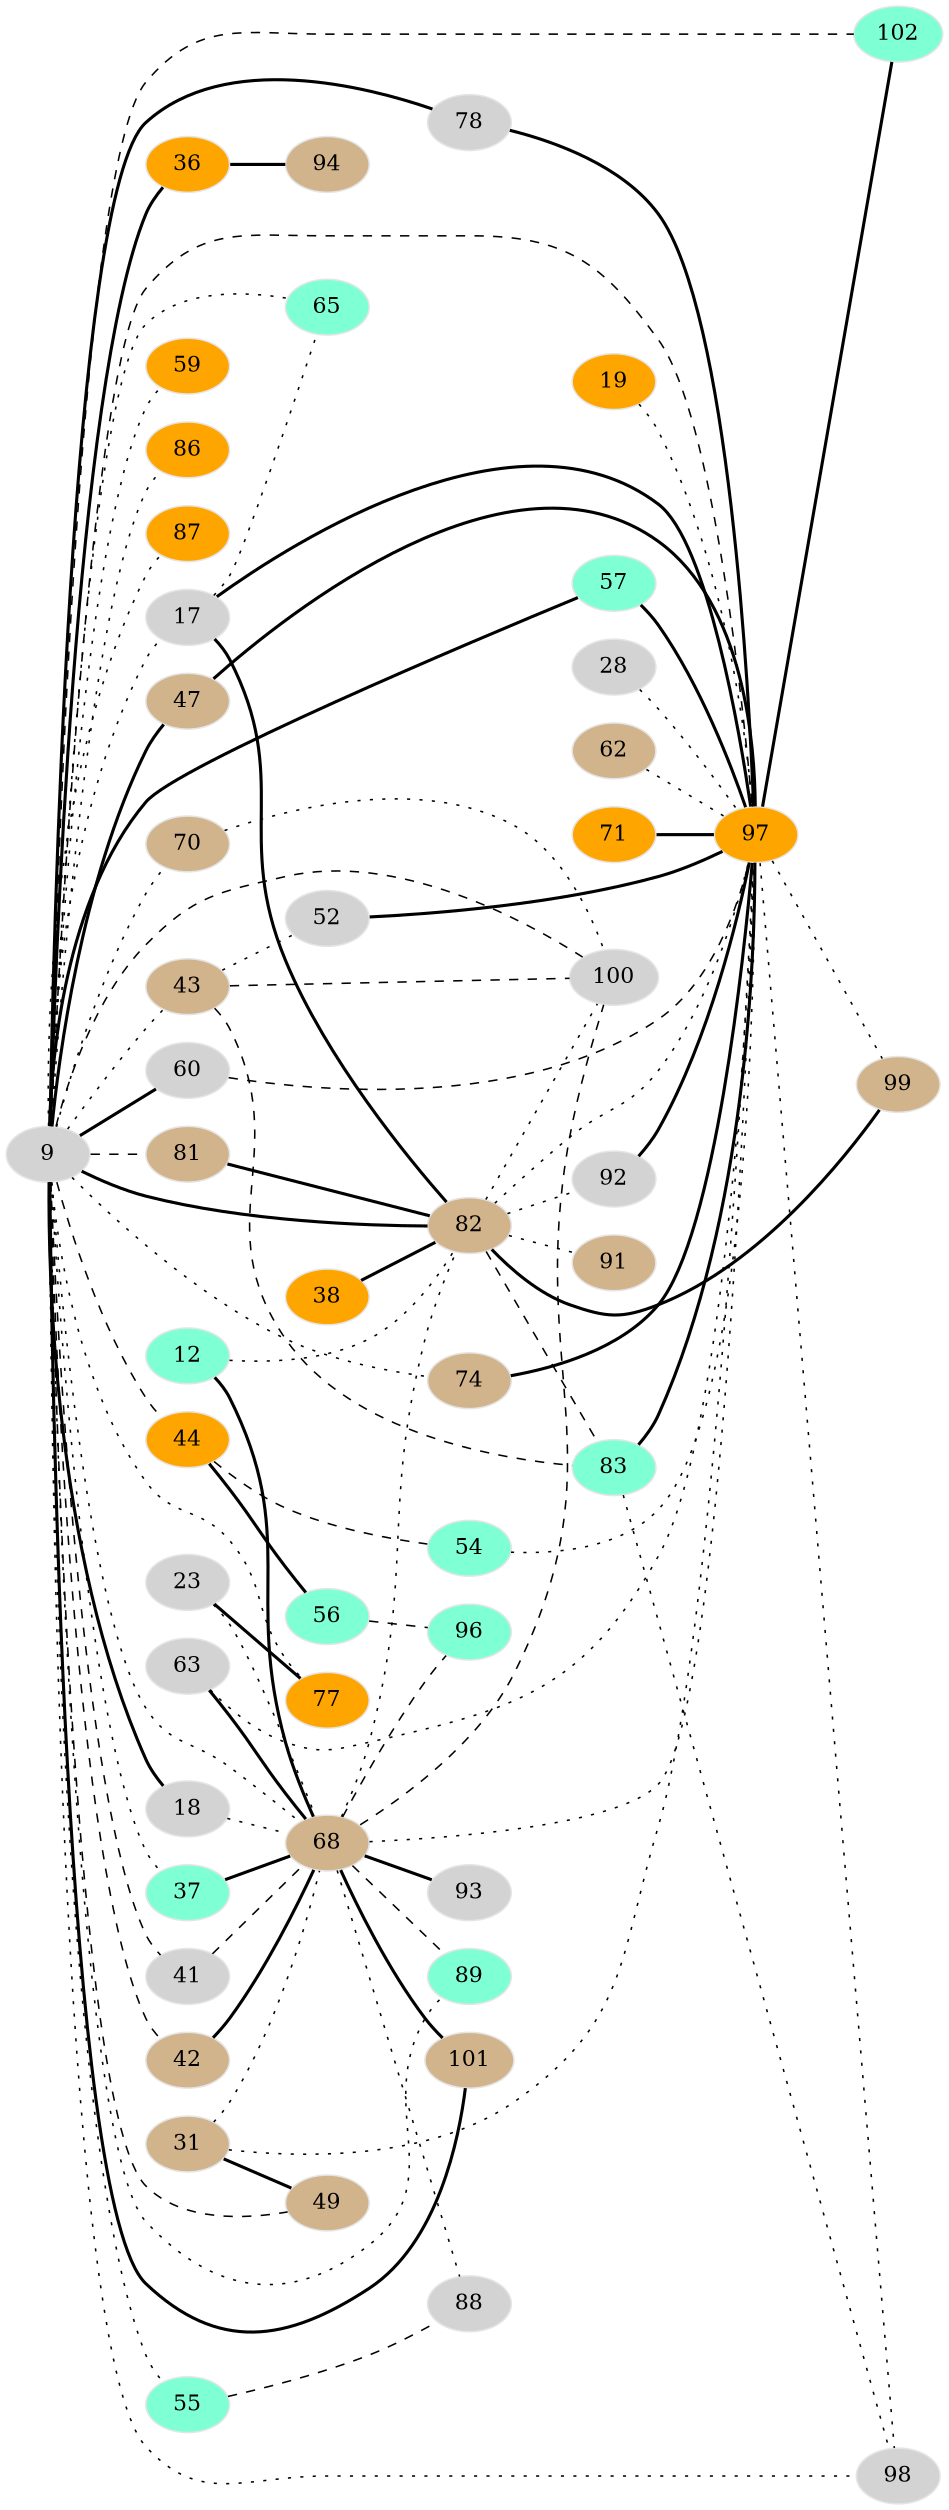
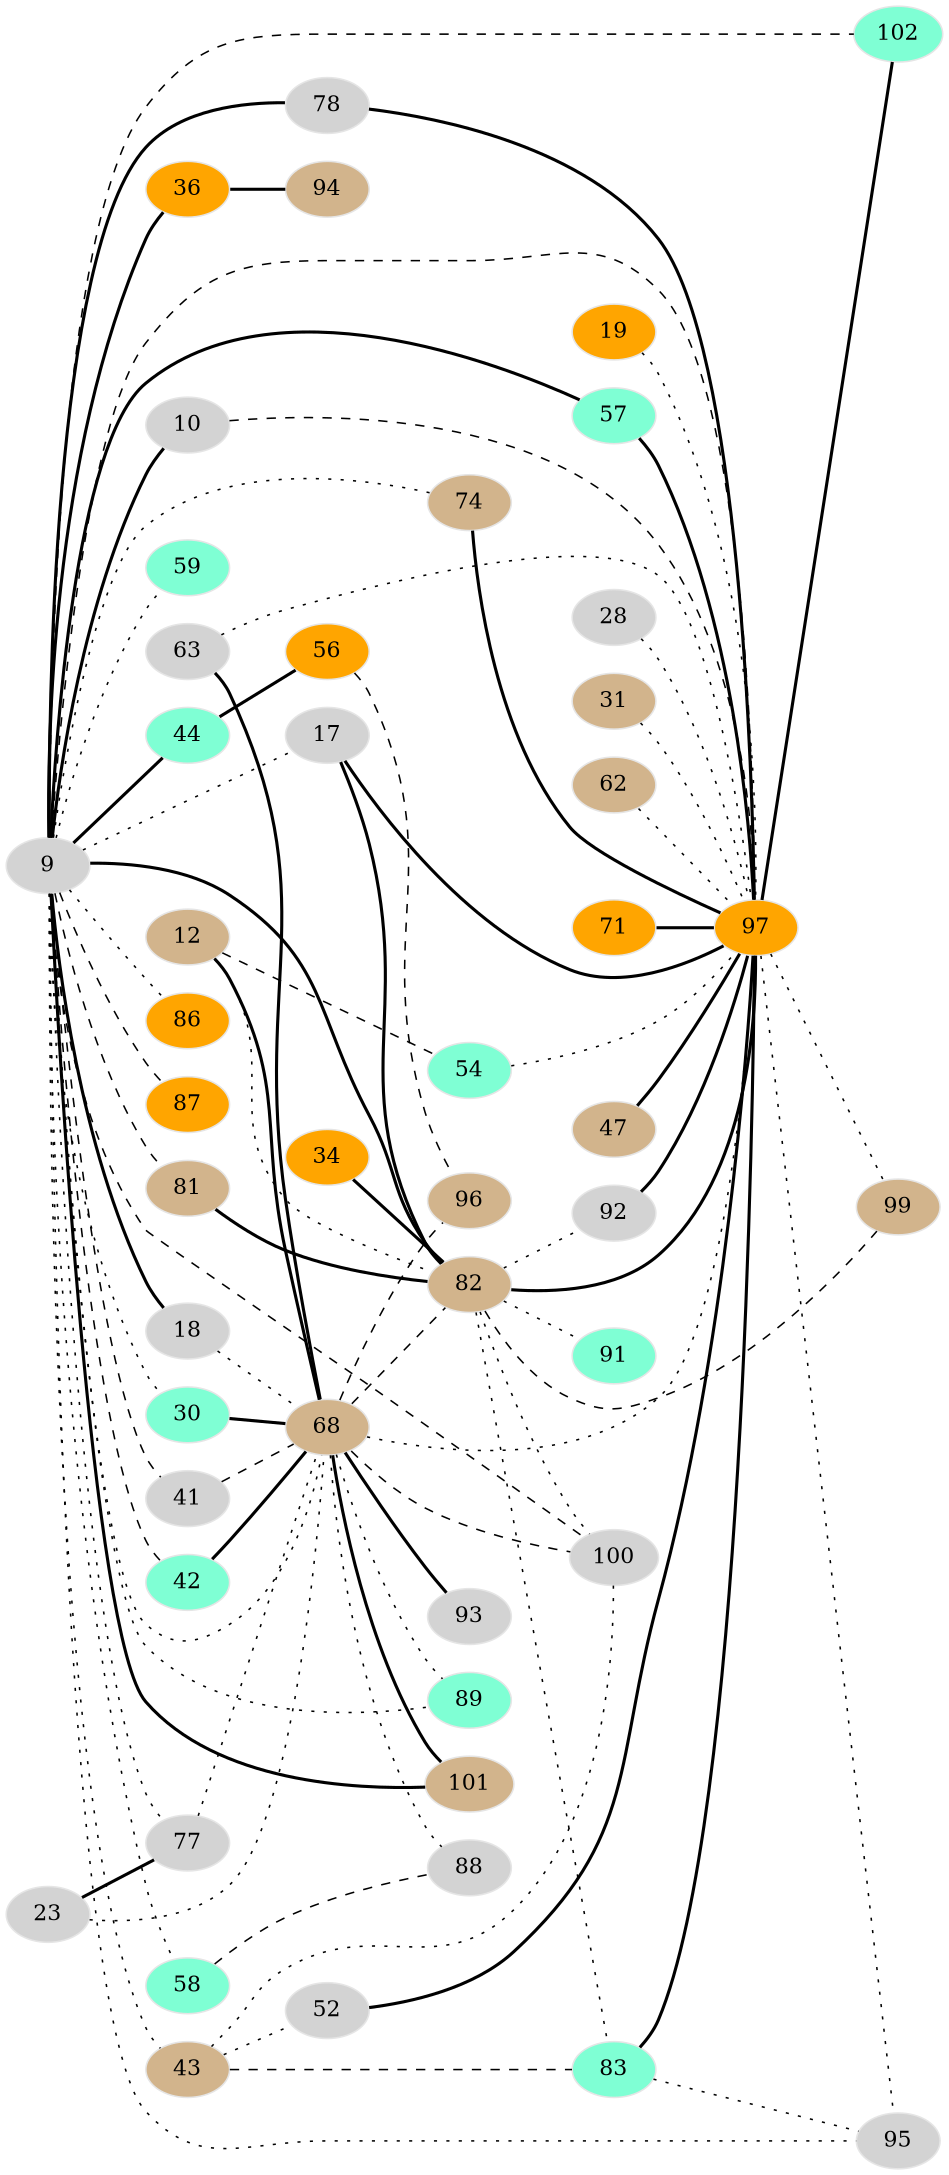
(327, 307) -> none
(188, 366) -> (188, 568)
(114, 828) -> none
(69, 833) -> (104, 991)
(188, 844) -> none
(400, 982) -> (513, 1911)
(663, 1064) -> (709, 1188)
(188, 1070) -> (188, 425)
(614, 1263) -> (614, 1356)
(686, 1291) -> (687, 1386)
(327, 1297) -> (327, 1157)
(99, 1305) -> (118, 800)
(542, 1347) -> (542, 1677)
(188, 1356) -> (188, 937)
(188, 1440) -> (188, 735)
(314, 1519) -> (334, 1006)
(399, 1520) -> (399, 1356)
(327, 1617) -> (327, 652)
(469, 1632) -> (469, 1201)
(327, 1700) -> (188, 1843)
(188, 1893) -> (188, 1415)
(398, 1910) -> (379, 1572)
(279, 2002) -> (258, 1635)
(188, 2060) -> (188, 1582)
(327, 2203) -> none
(188, 2405) -> (188, 1986)
(898, 2476) -> (898, 2141)
